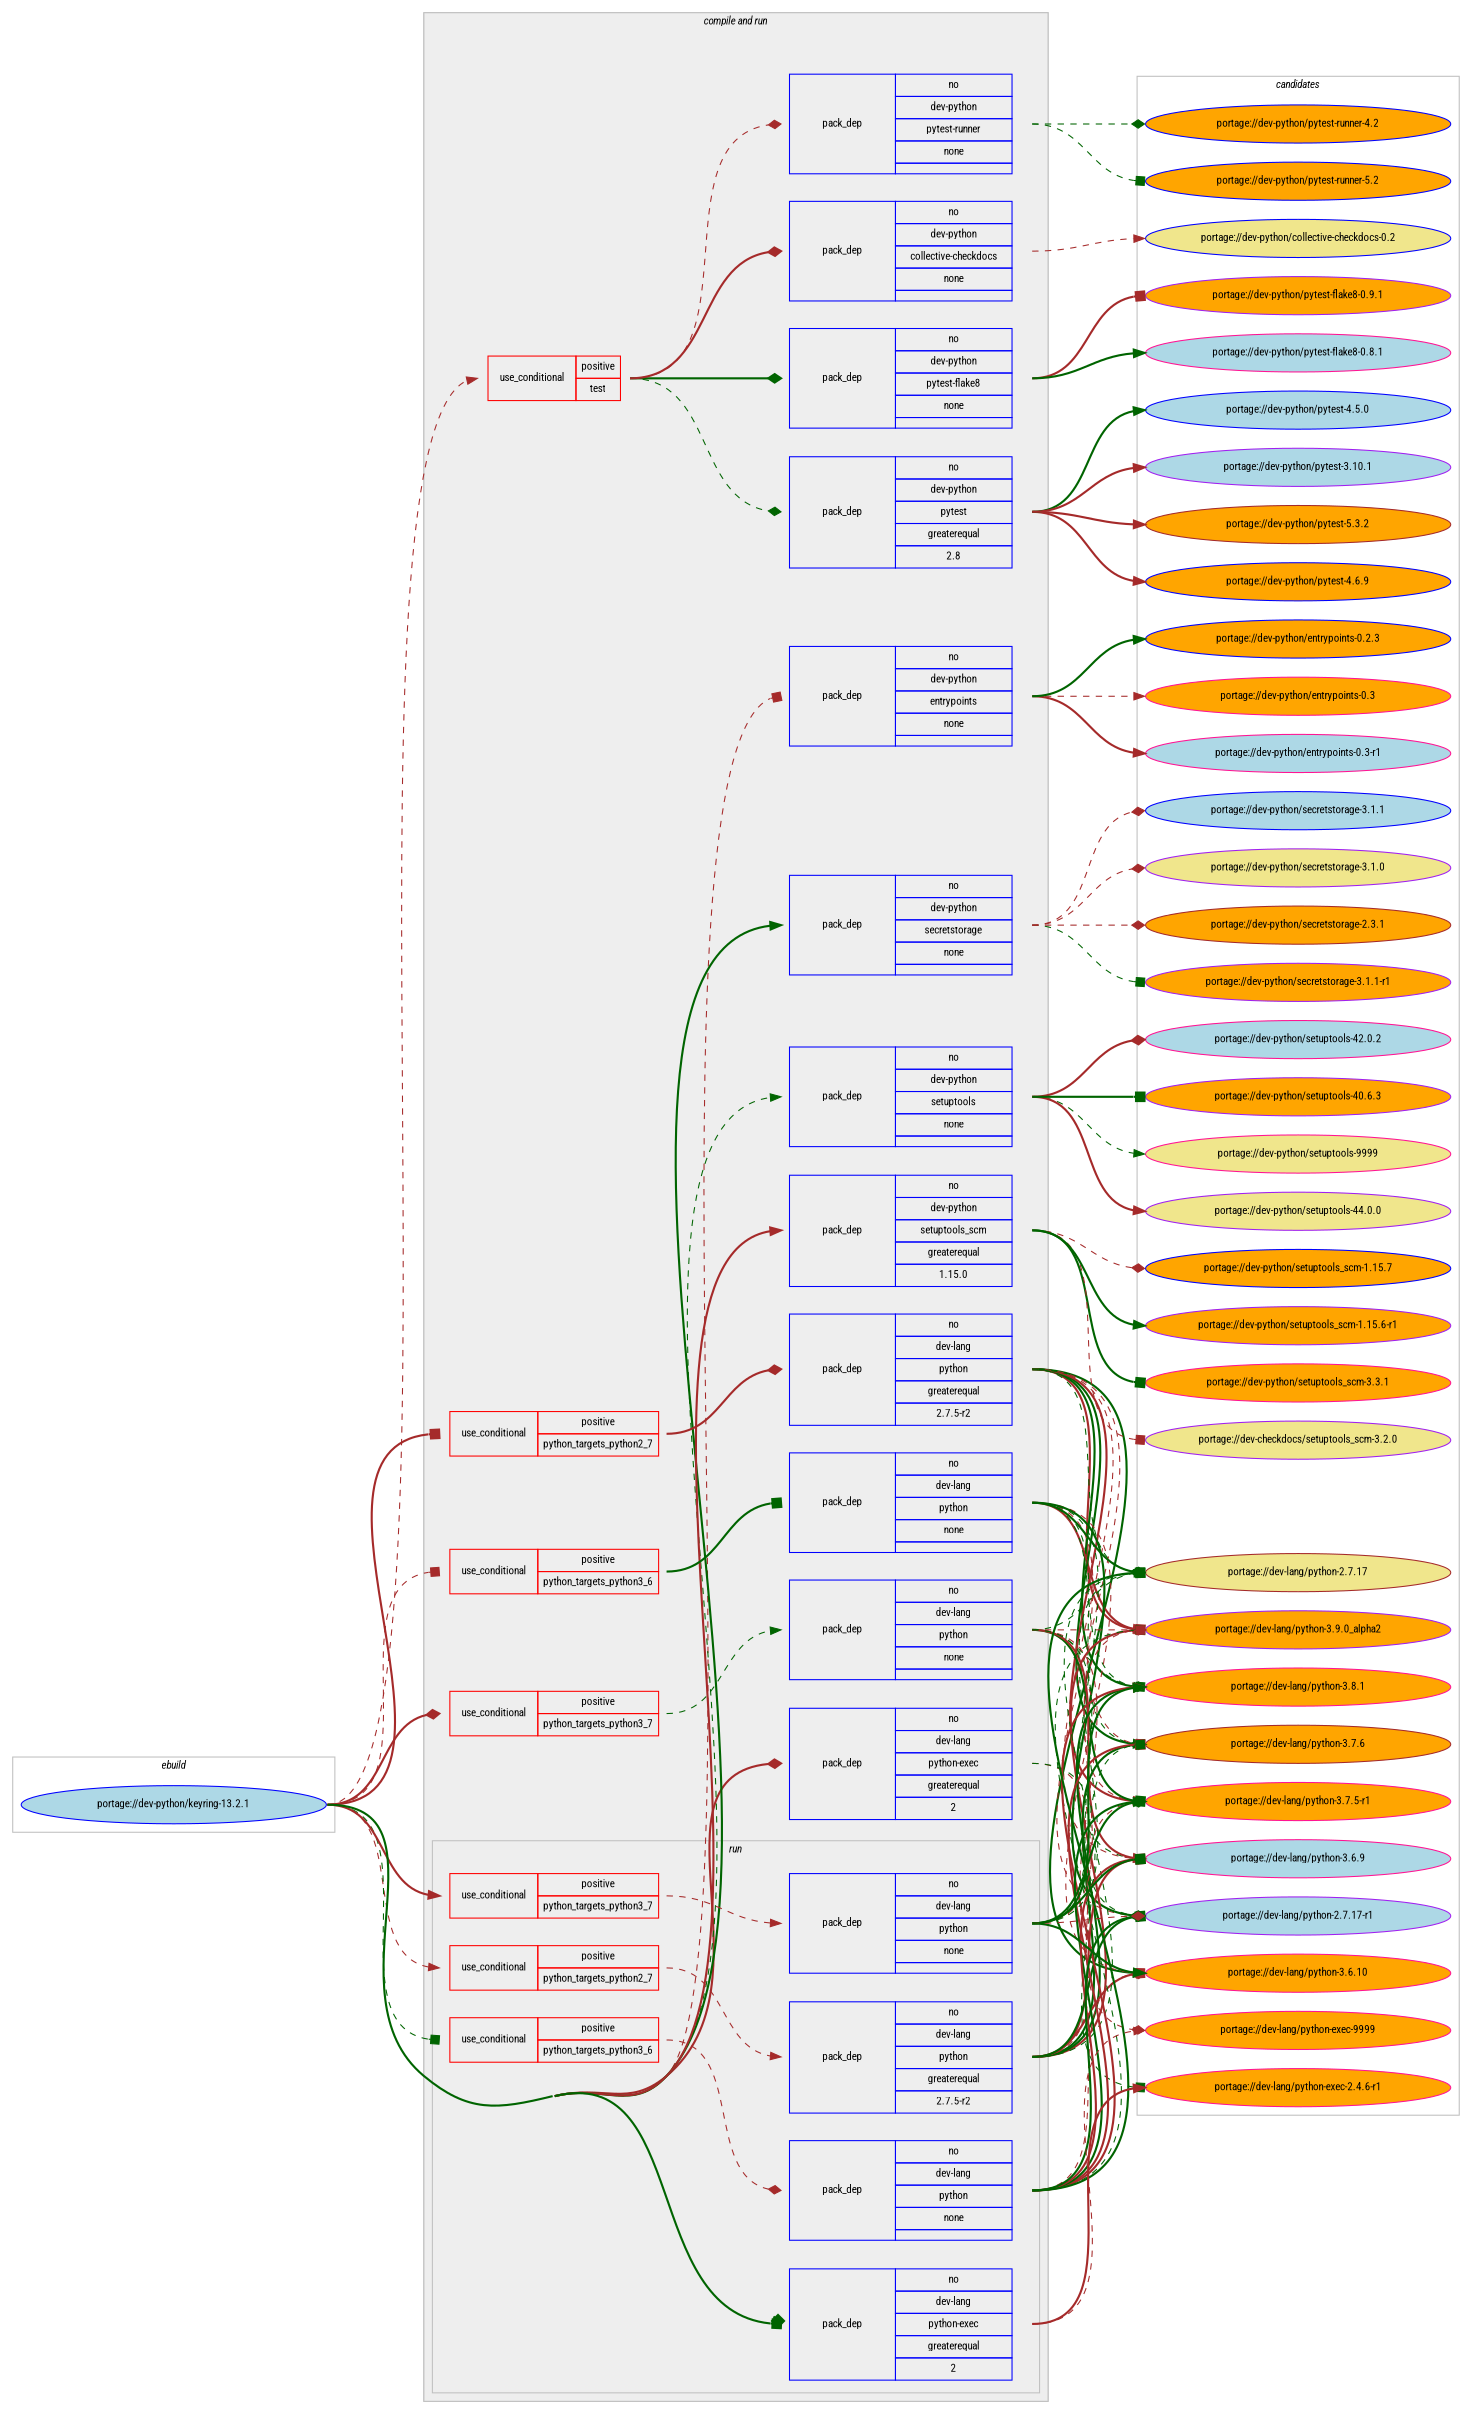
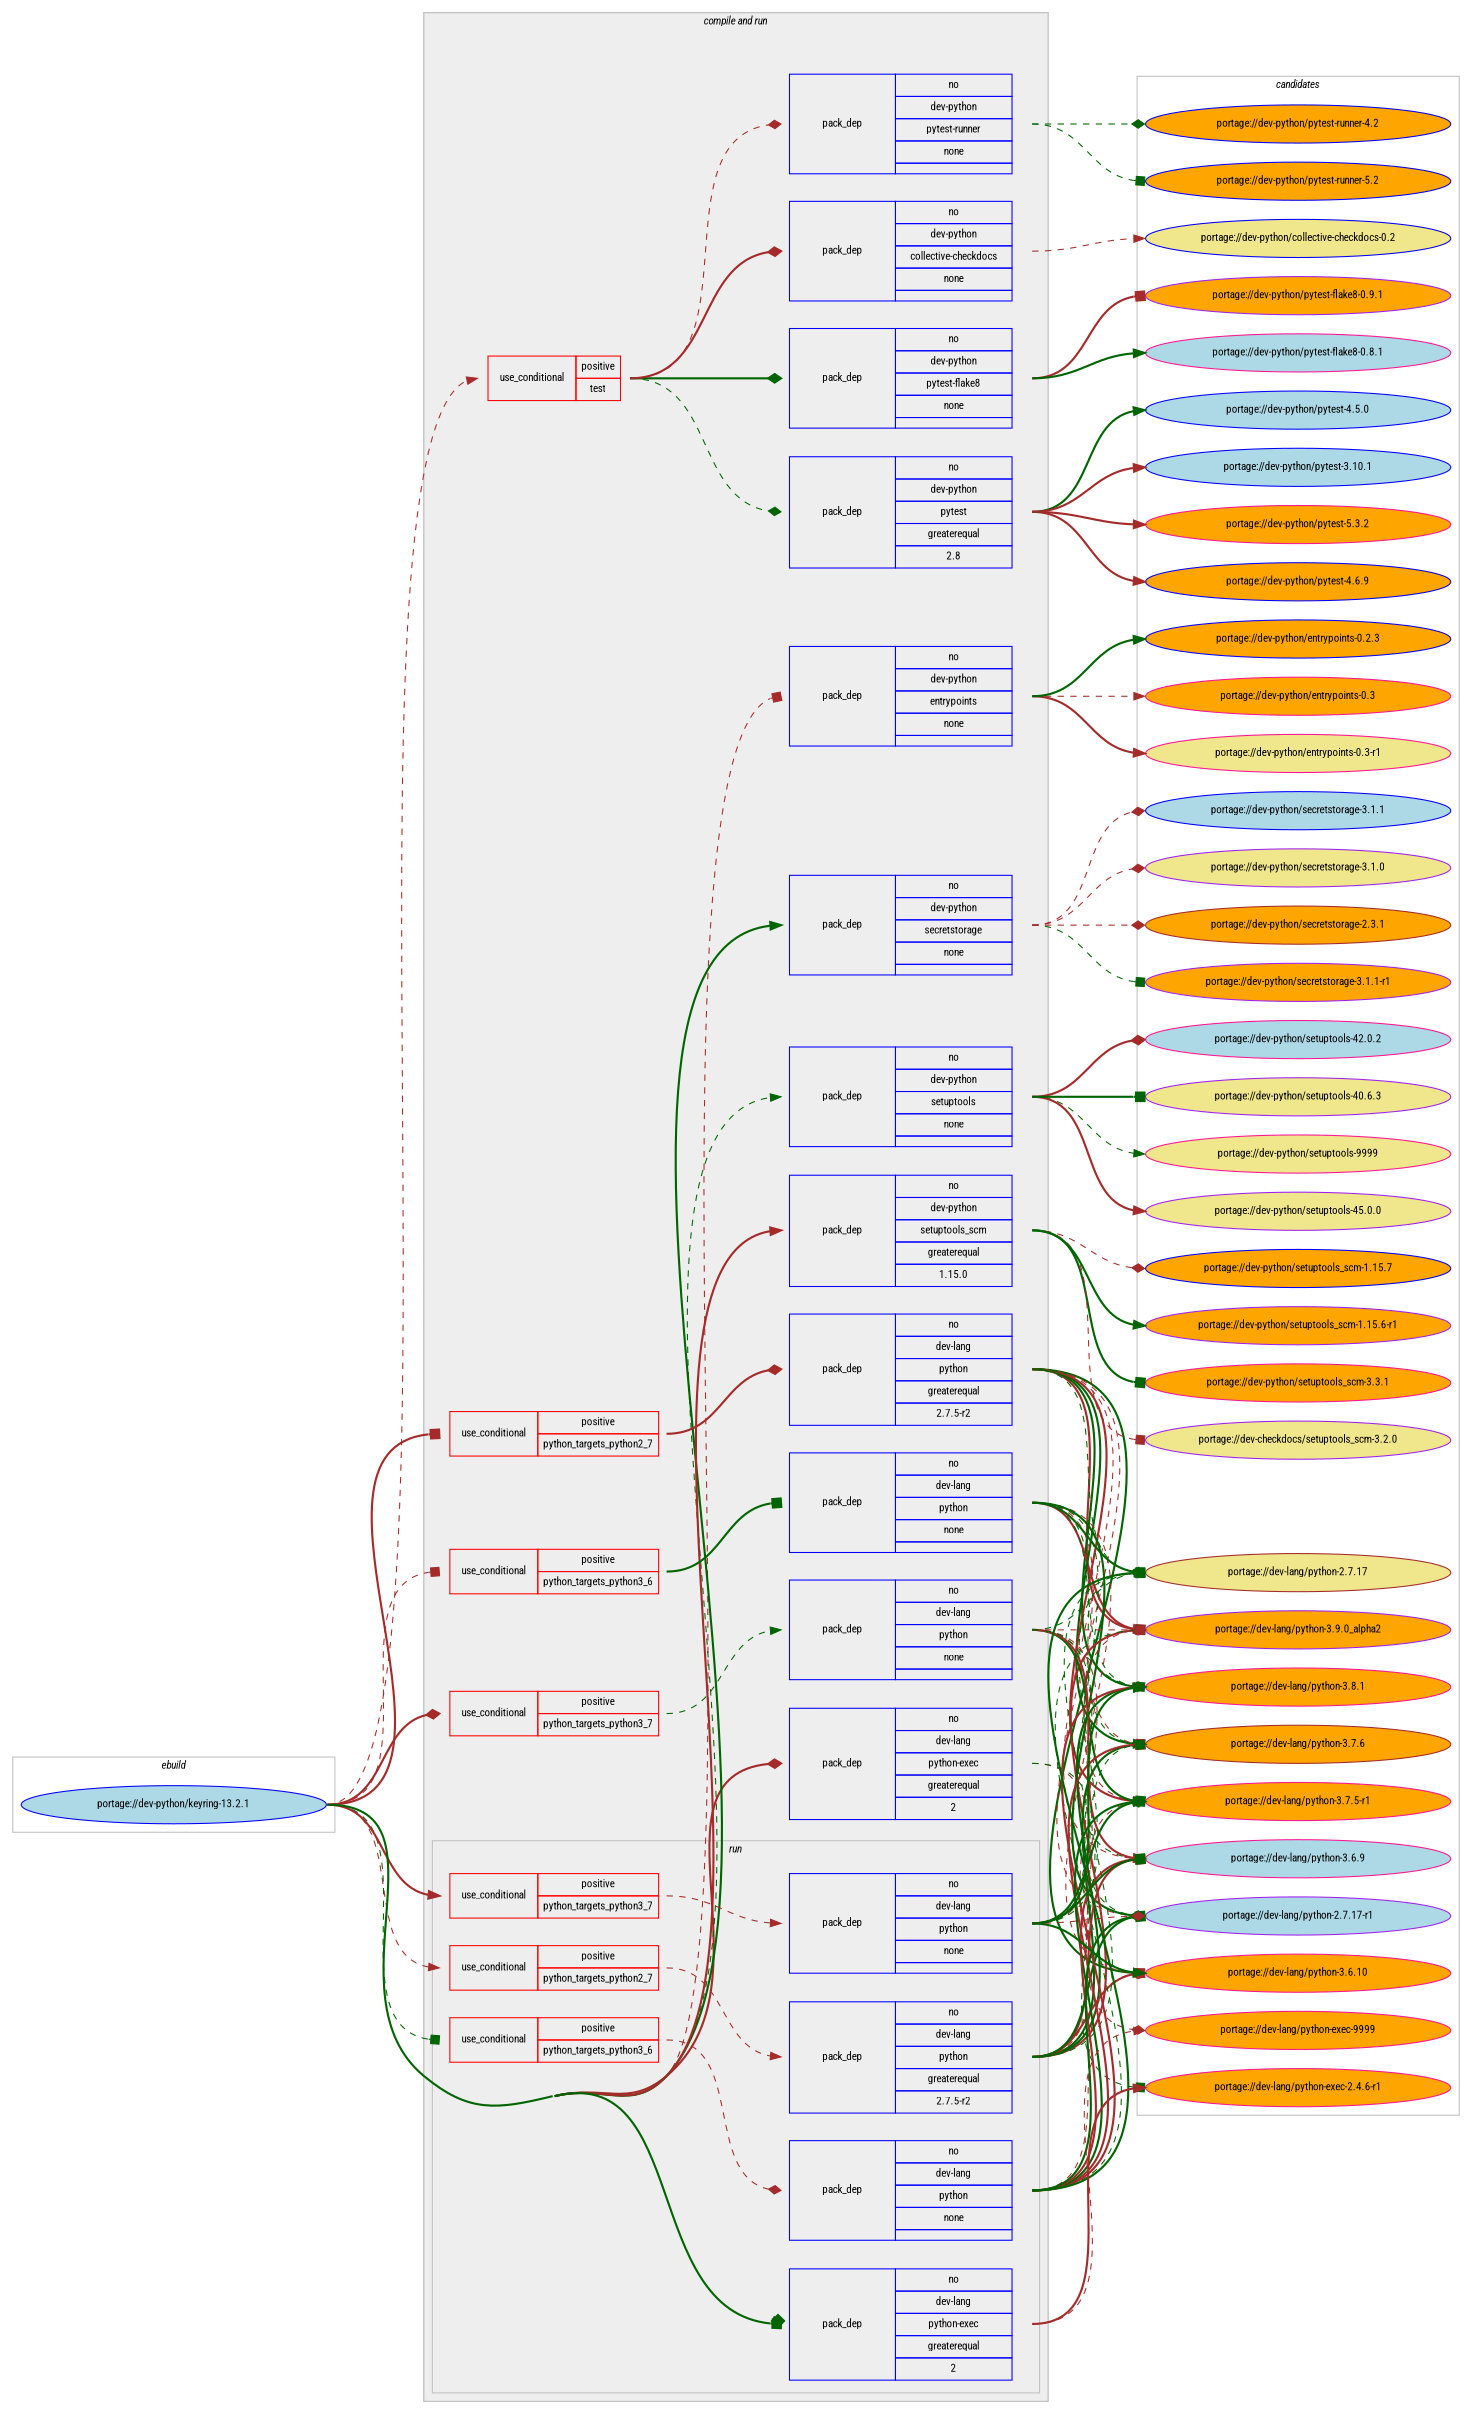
(1298, 467) -> (1298, 467)
(1298, 525) -> (1298, 525)
(1298, 753) -> (1298, 753)
(1298, 1097) -> (1298, 1097)
(1298, 1211) -> (1298, 1211)
